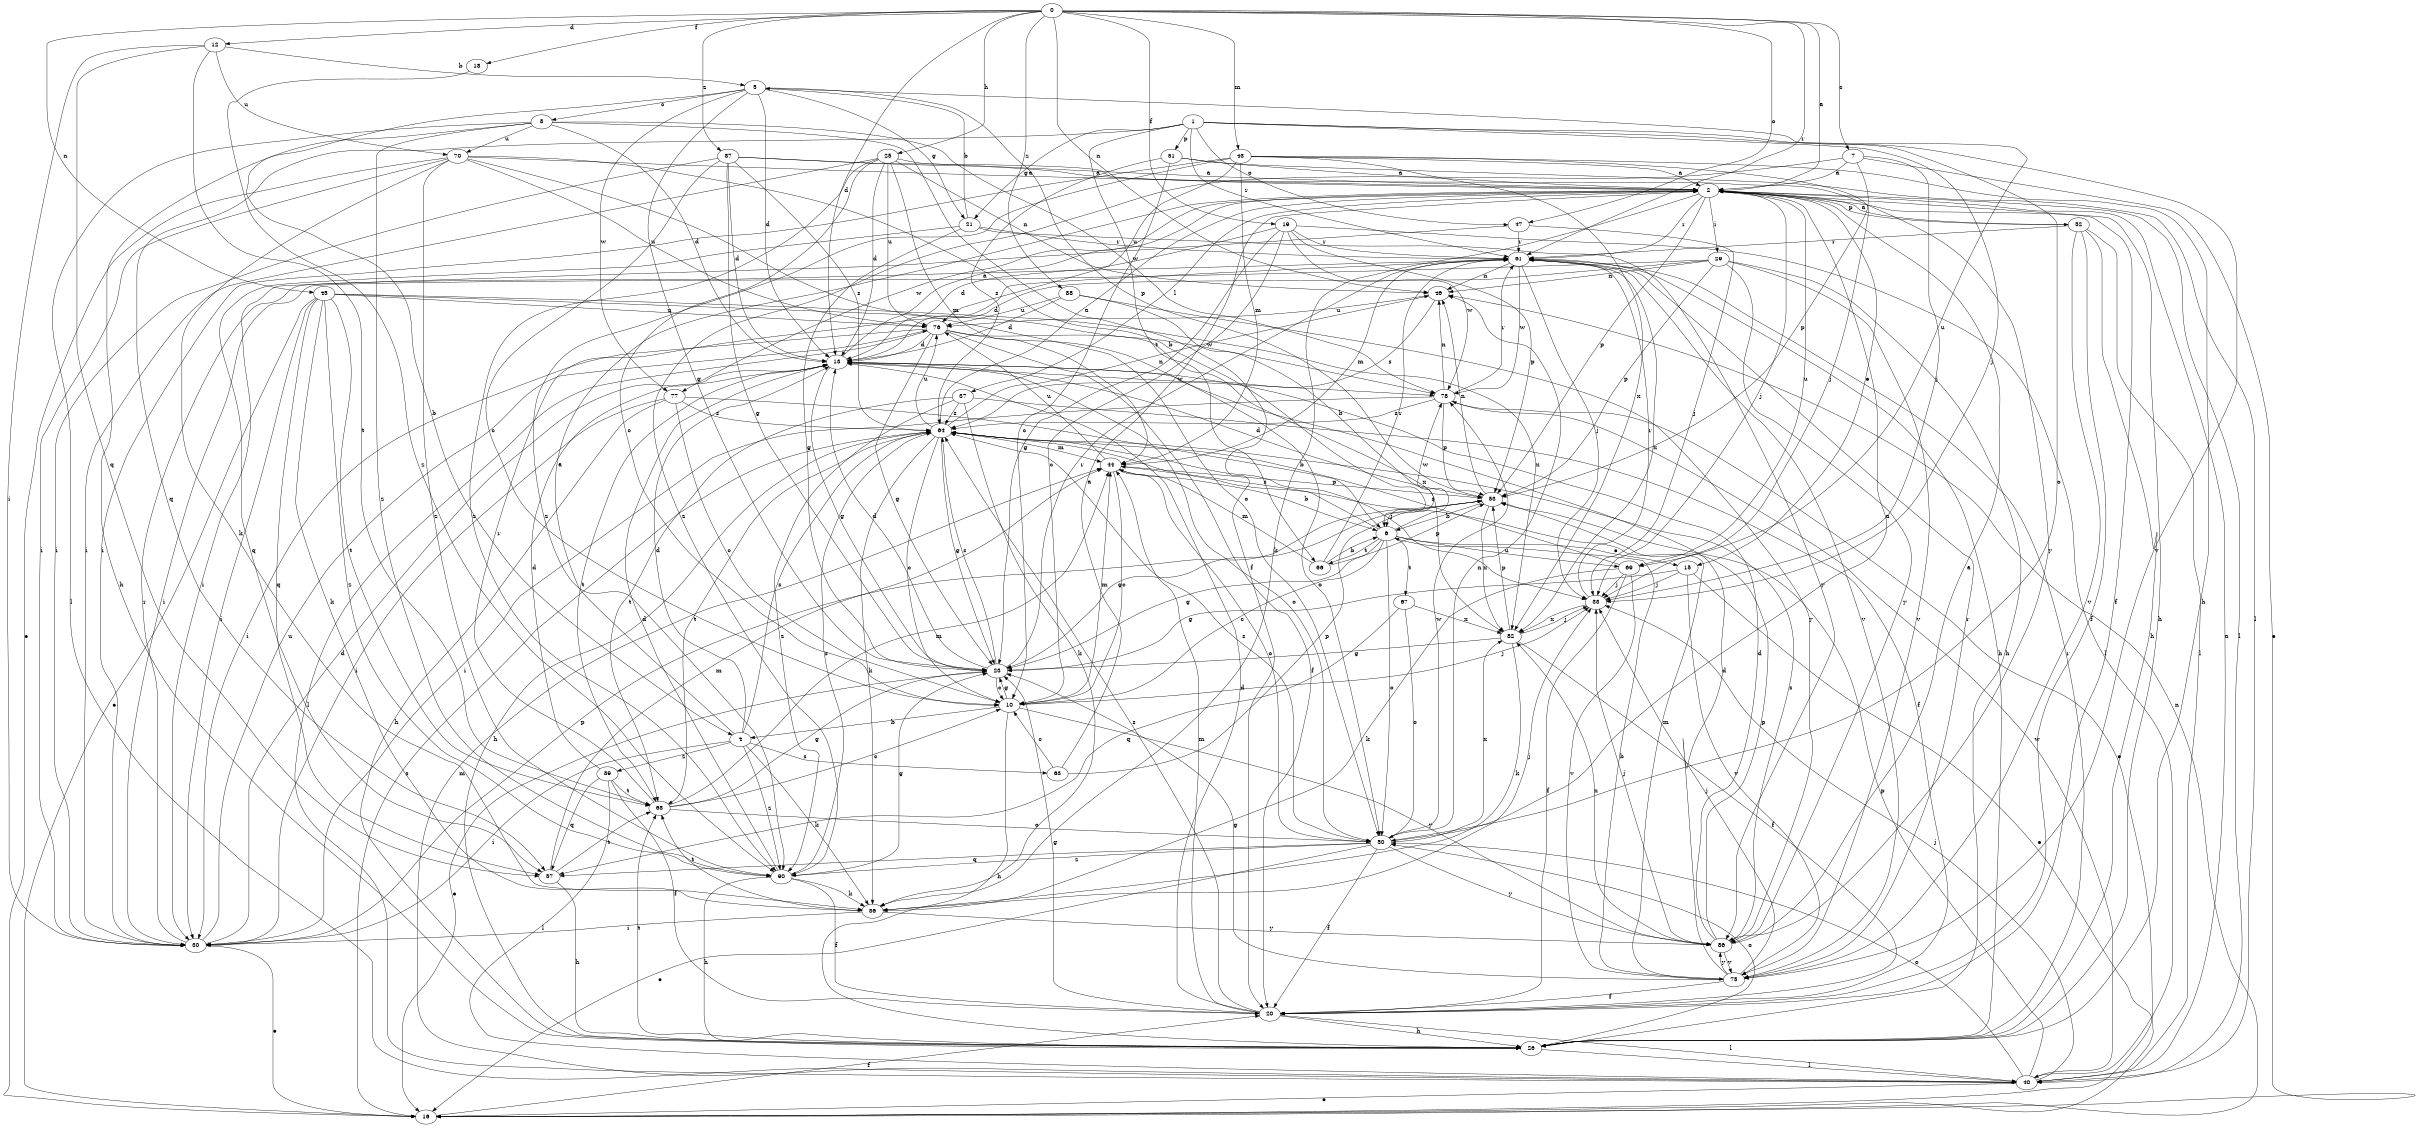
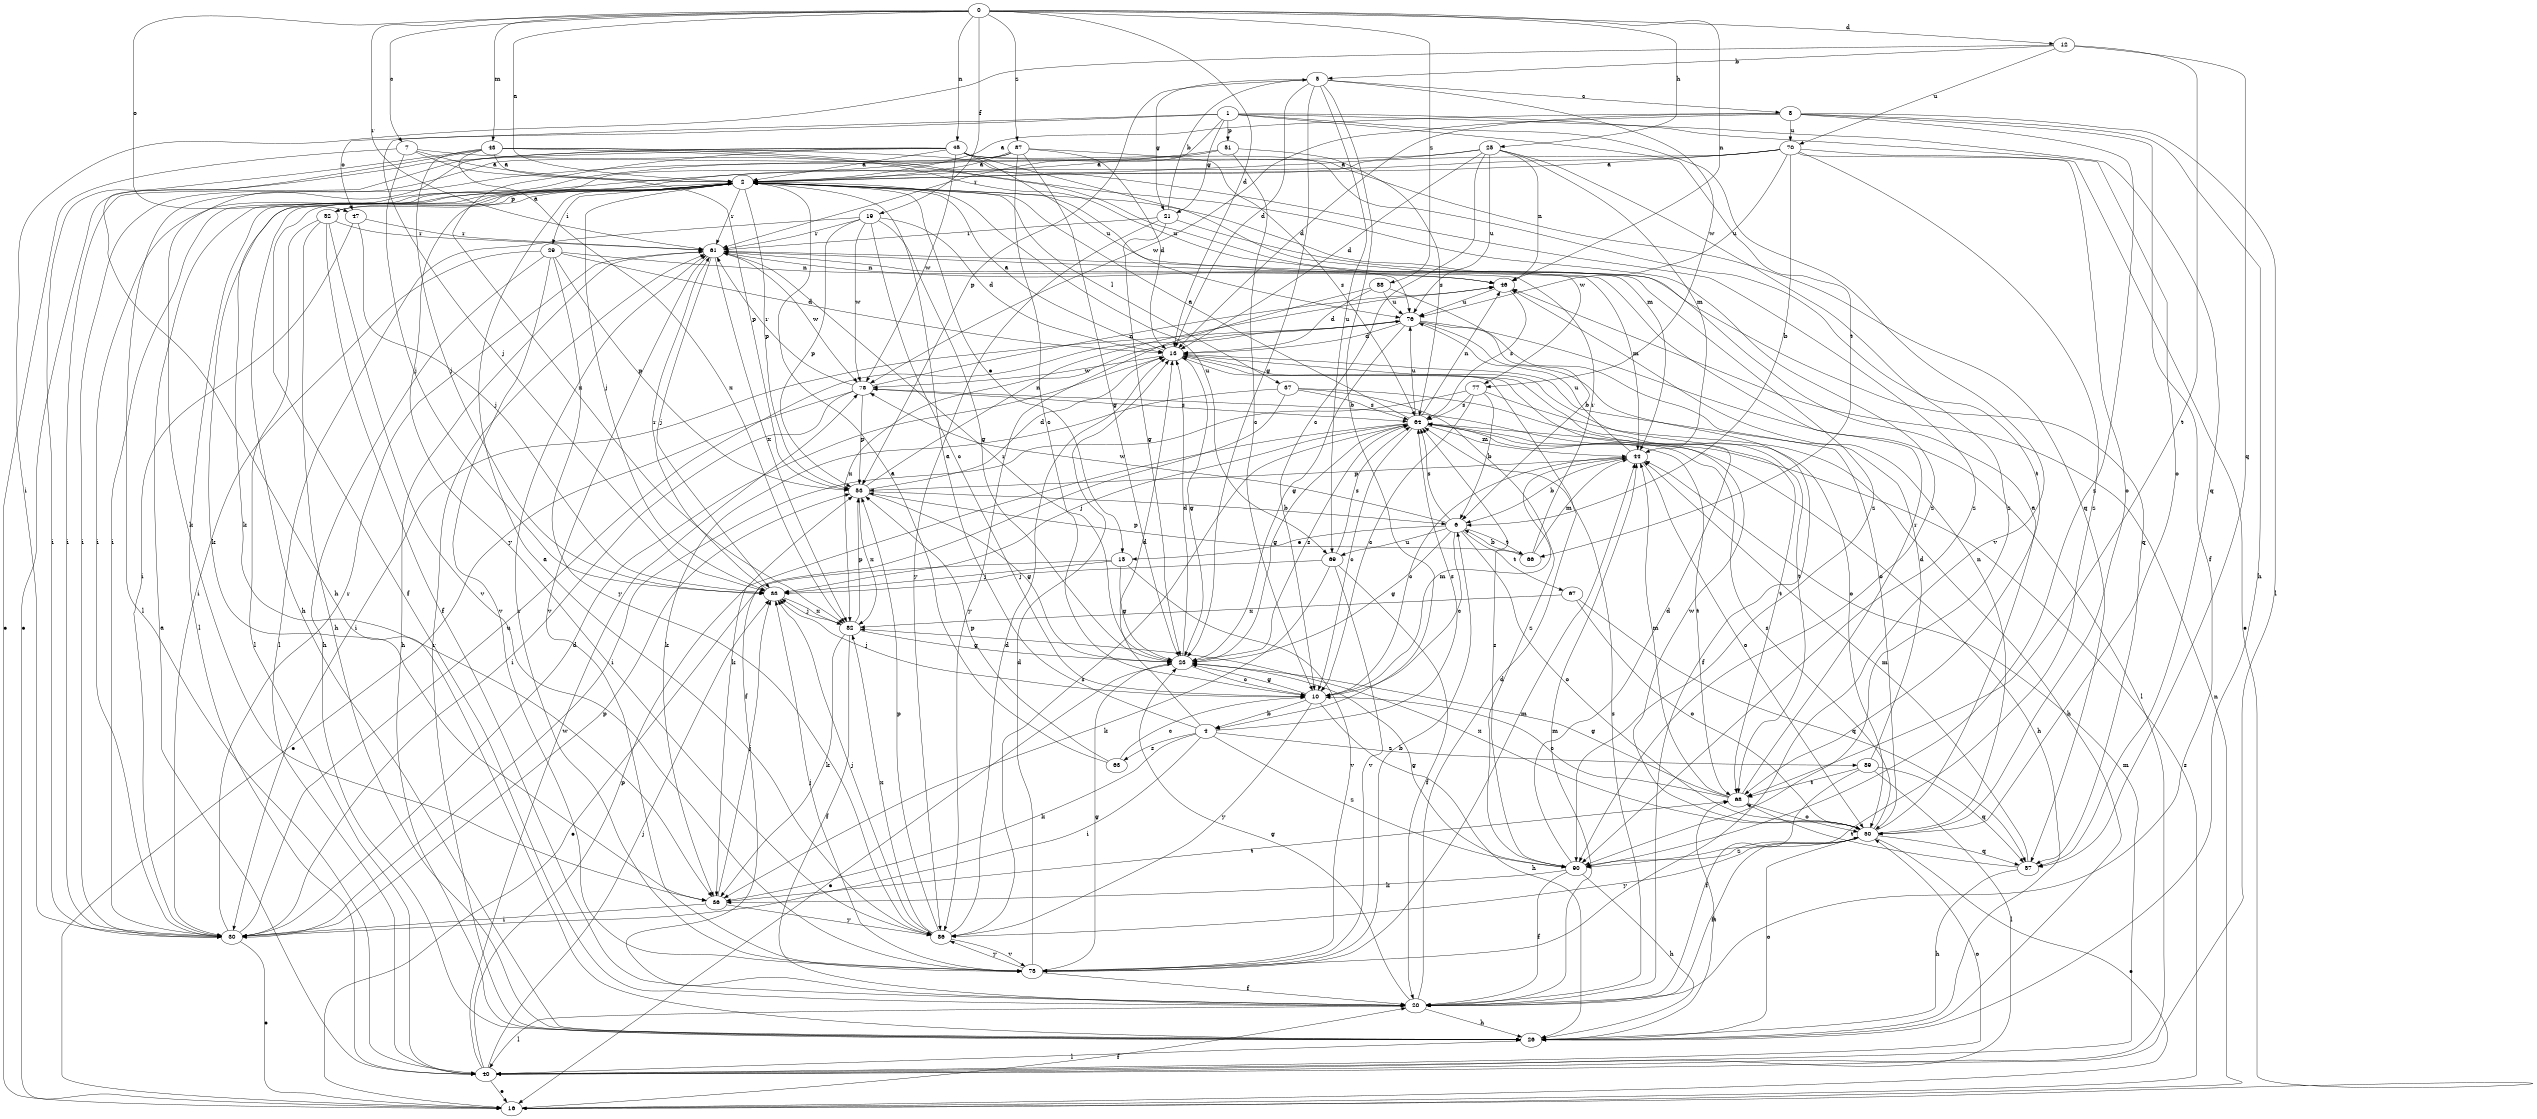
(477, 66) -> none
none -> (1265, 126)
none -> (842, 166)
